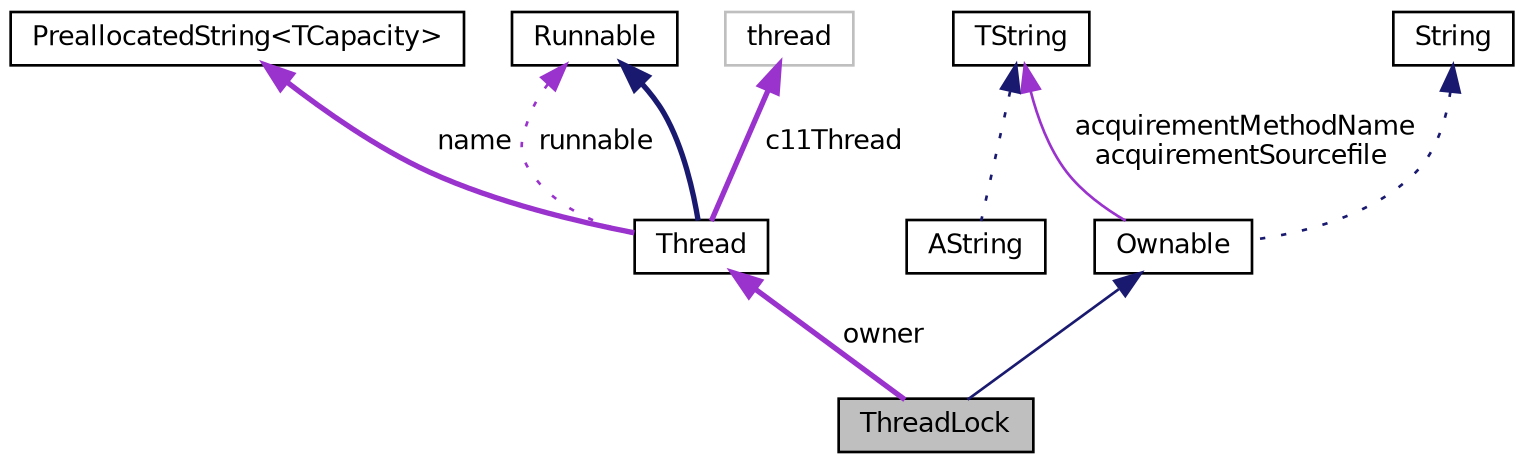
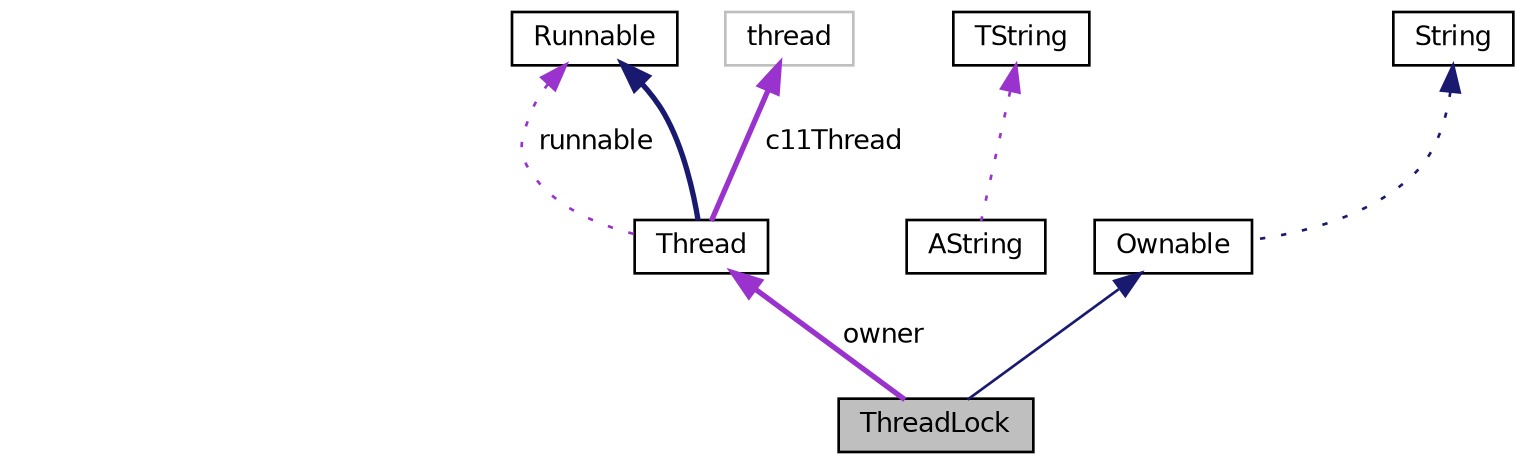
(237, 39) -> none
(996, 156) -> (996, 156)
(1063, 167) -> none
